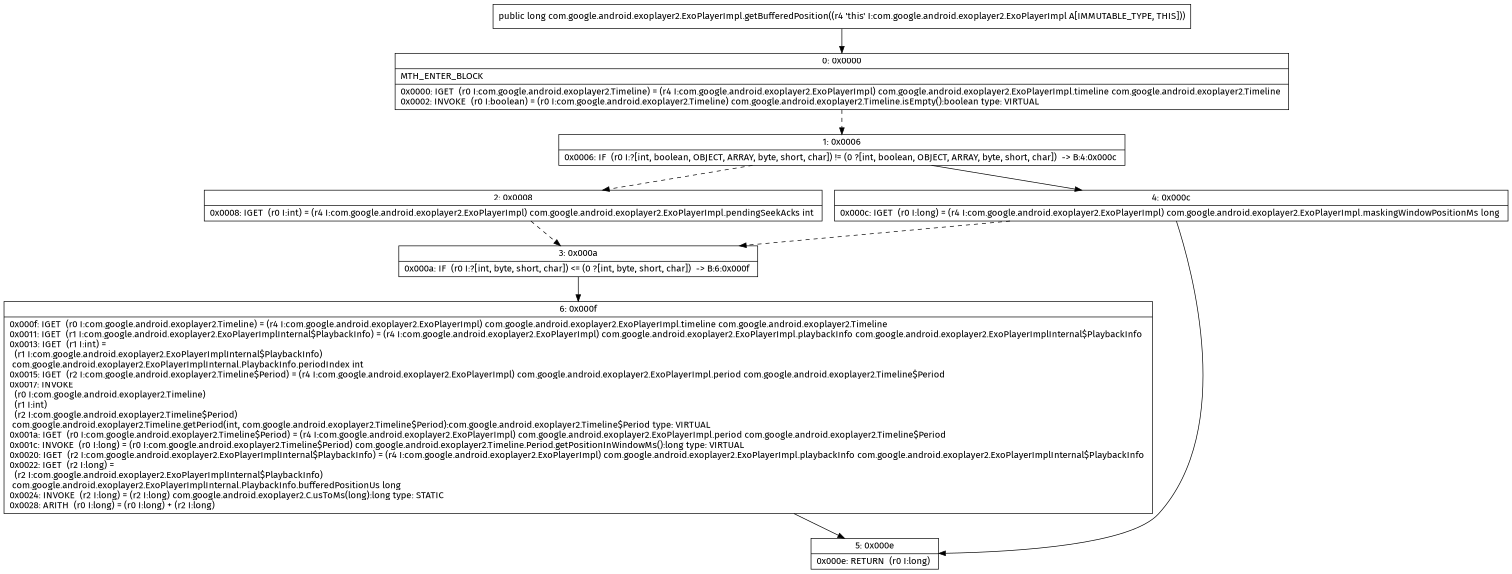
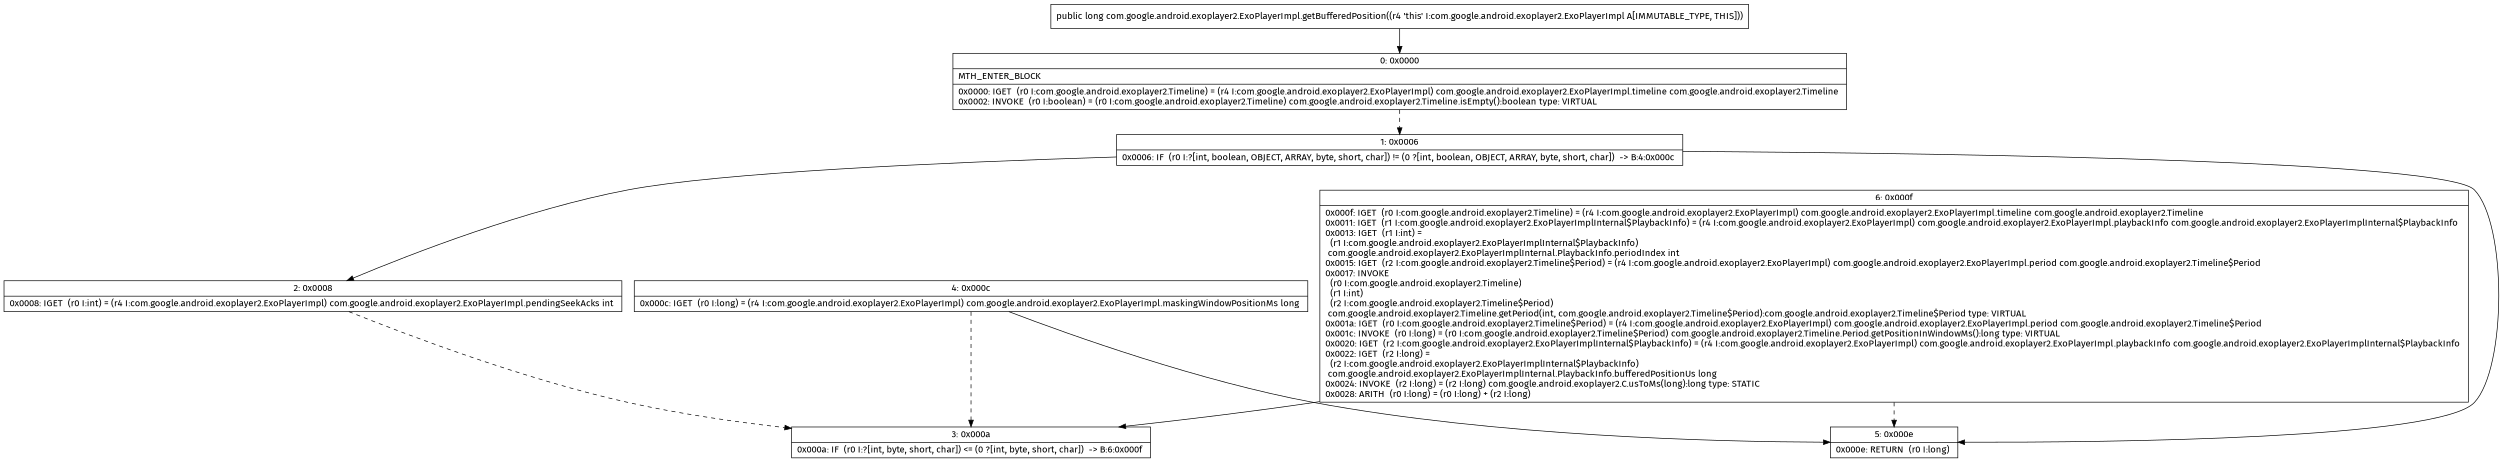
(681, 177) -> (728, 177)
(1003, 177) -> (2447, 181)
(578, 286) -> (1223, 415)
(816, 524) -> (1894, 411)
